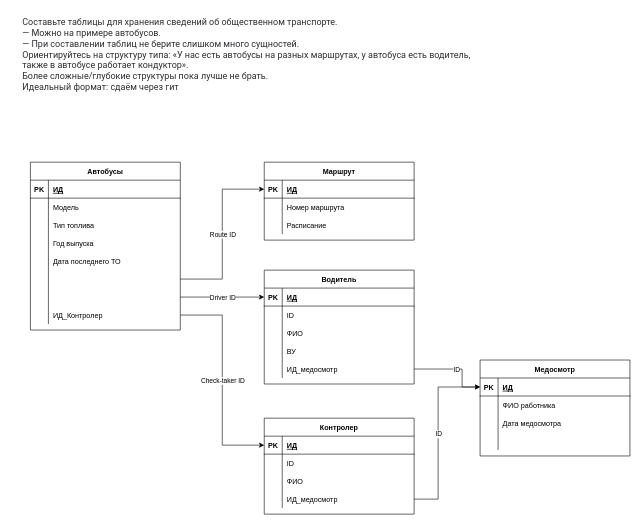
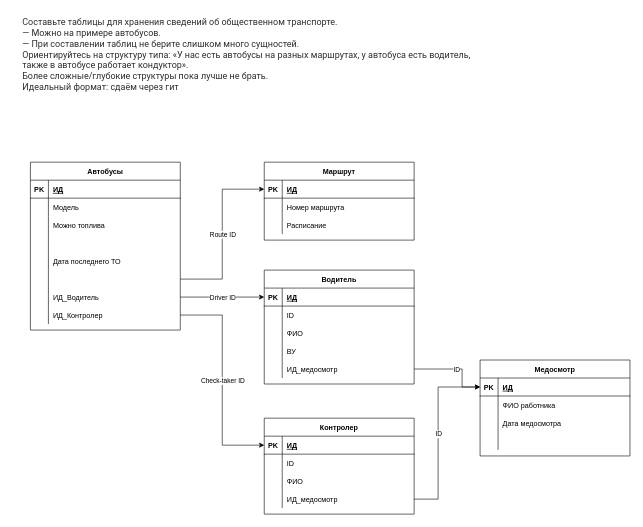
(74, 226) -> (78, 226)
(114, 243) -> none
none -> (114, 297)
